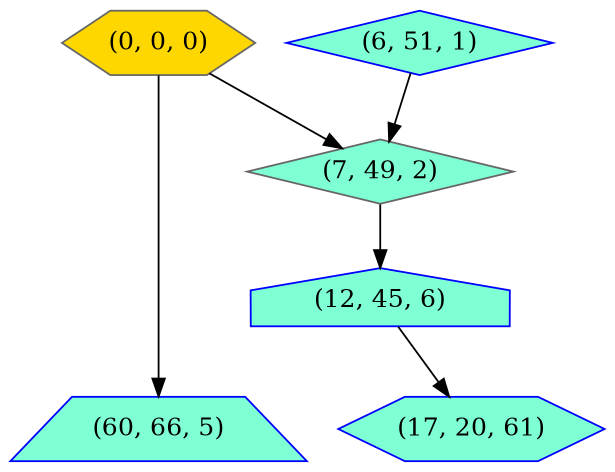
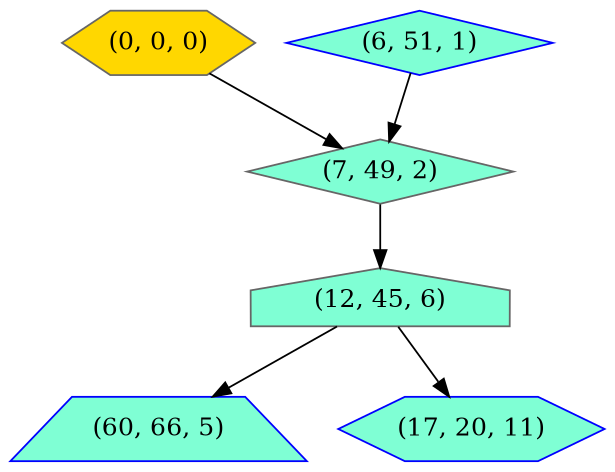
(159, 227) -> (283, 357)
(380, 300) -> (380, 300)
(471, 429) -> (471, 429)
